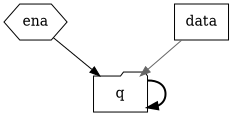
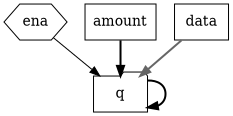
none -> (121, 22)
(165, 55) -> (165, 55)
